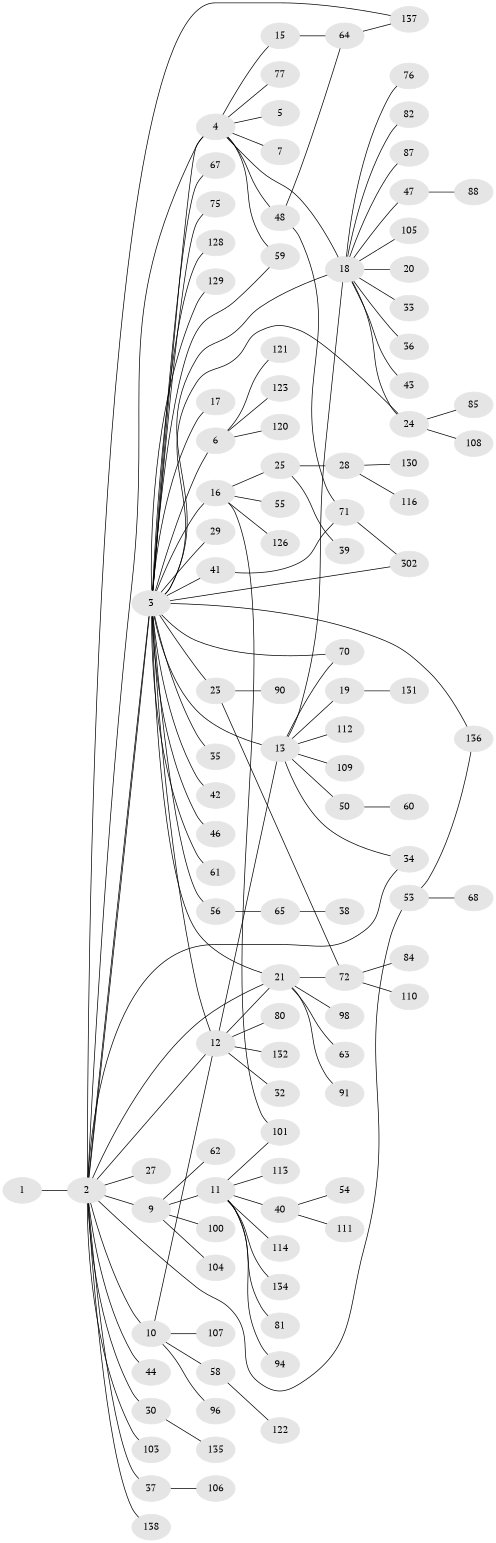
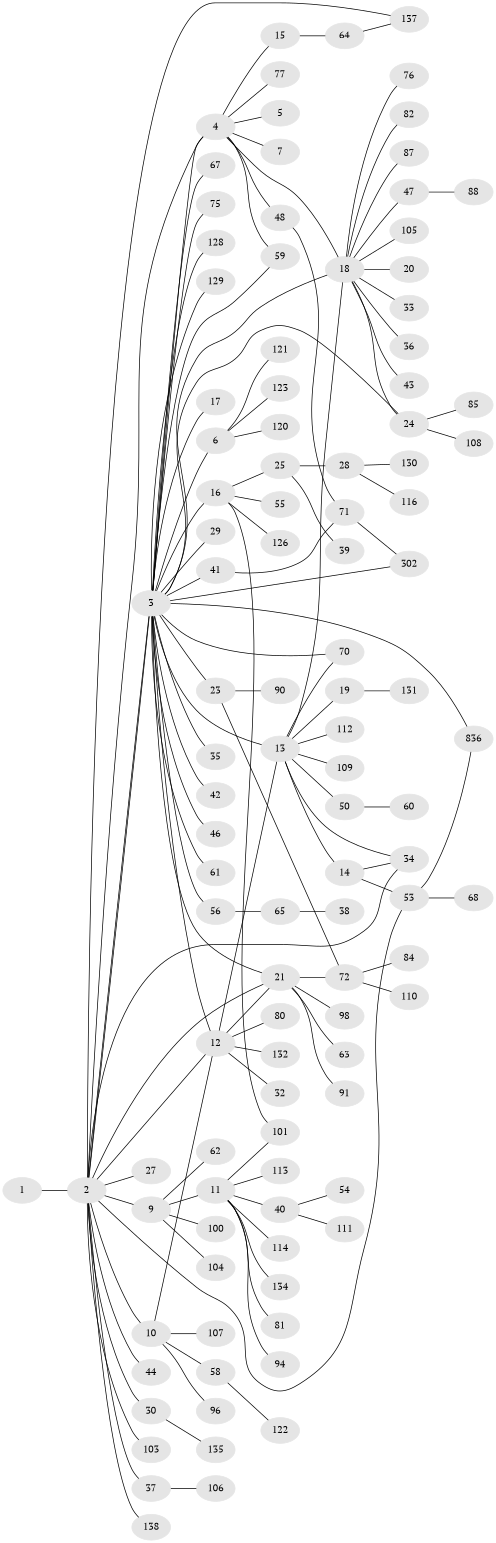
(315, 128) -> none
(474, 739) -> (474, 739)
none -> (345, 873)
